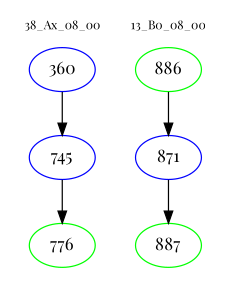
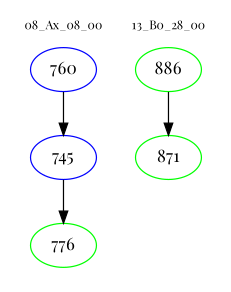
(63, 26) -> (63, 26)
(168, 26) -> (169, 26)
(62, 70) -> (63, 70)
(168, 157) -> (168, 157)
(168, 245) -> none
